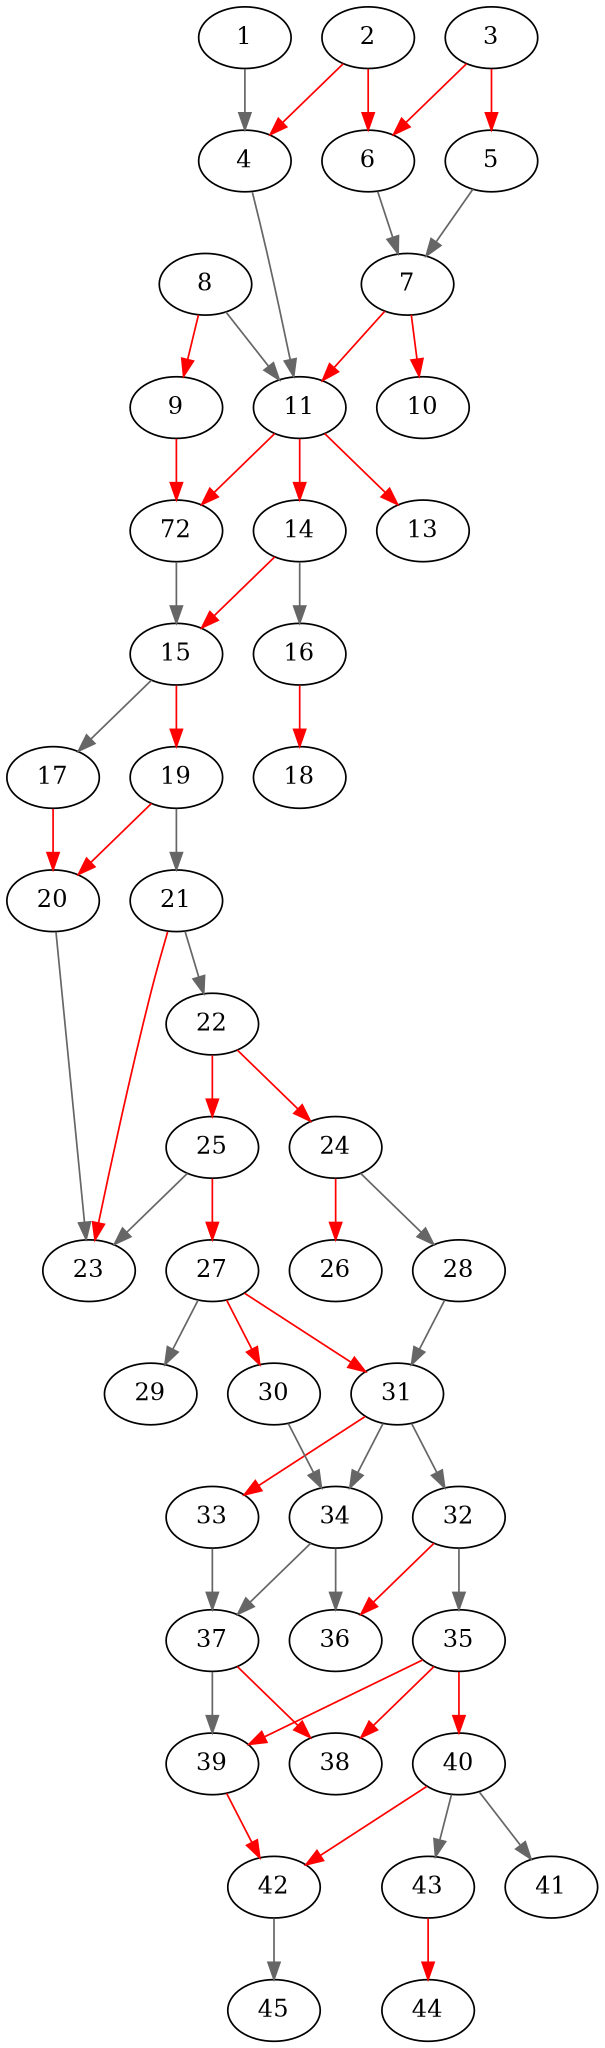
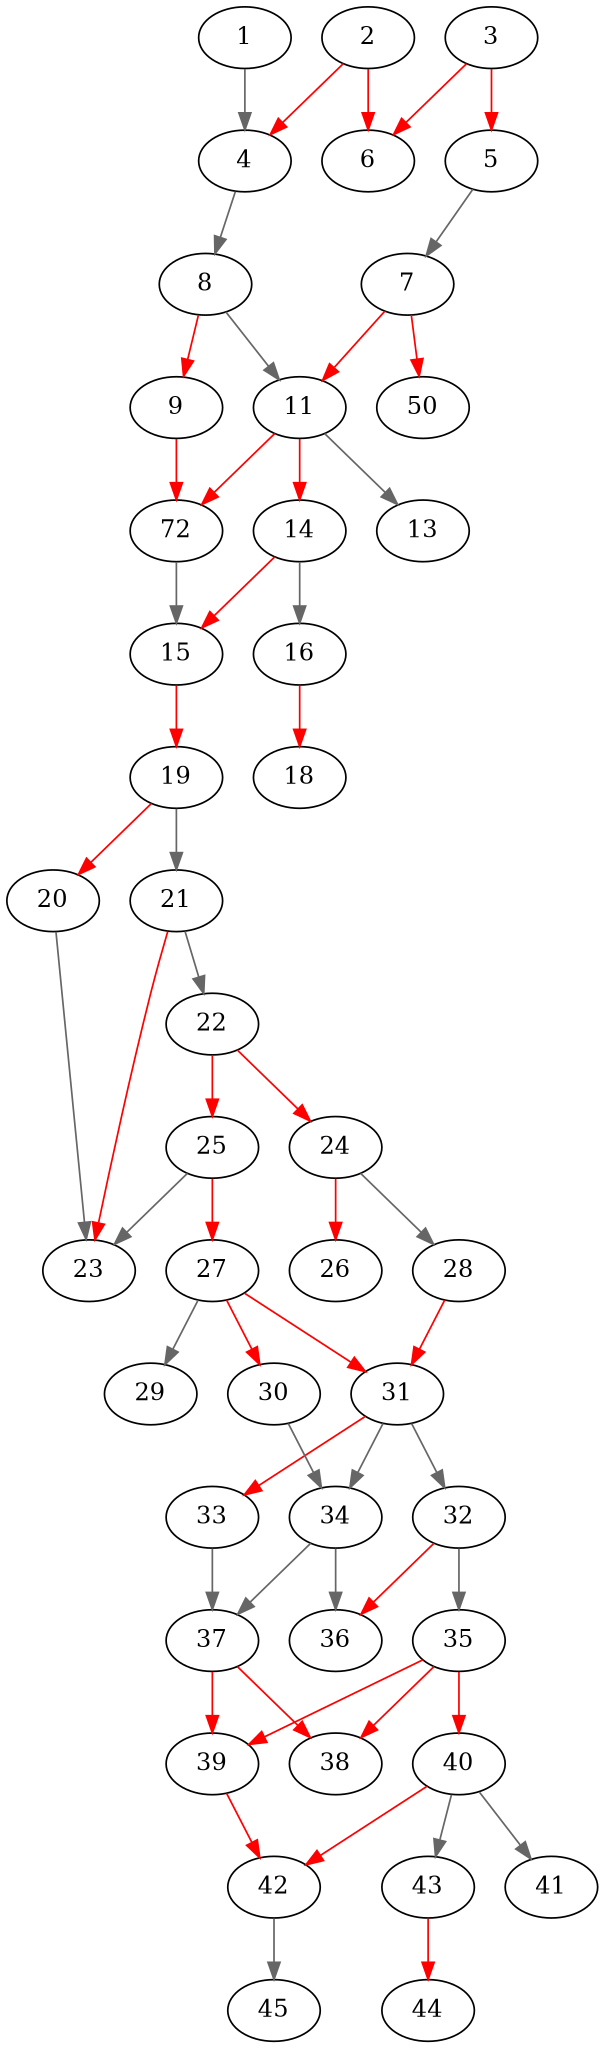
(385, 214) -> none
(272, 275) -> (228, 214)
(423, 408) -> (423, 408)
(355, 463) -> (355, 463)
(53, 777) -> none
(432, 1325) -> (432, 1325)
(212, 1694) -> (212, 1694)
